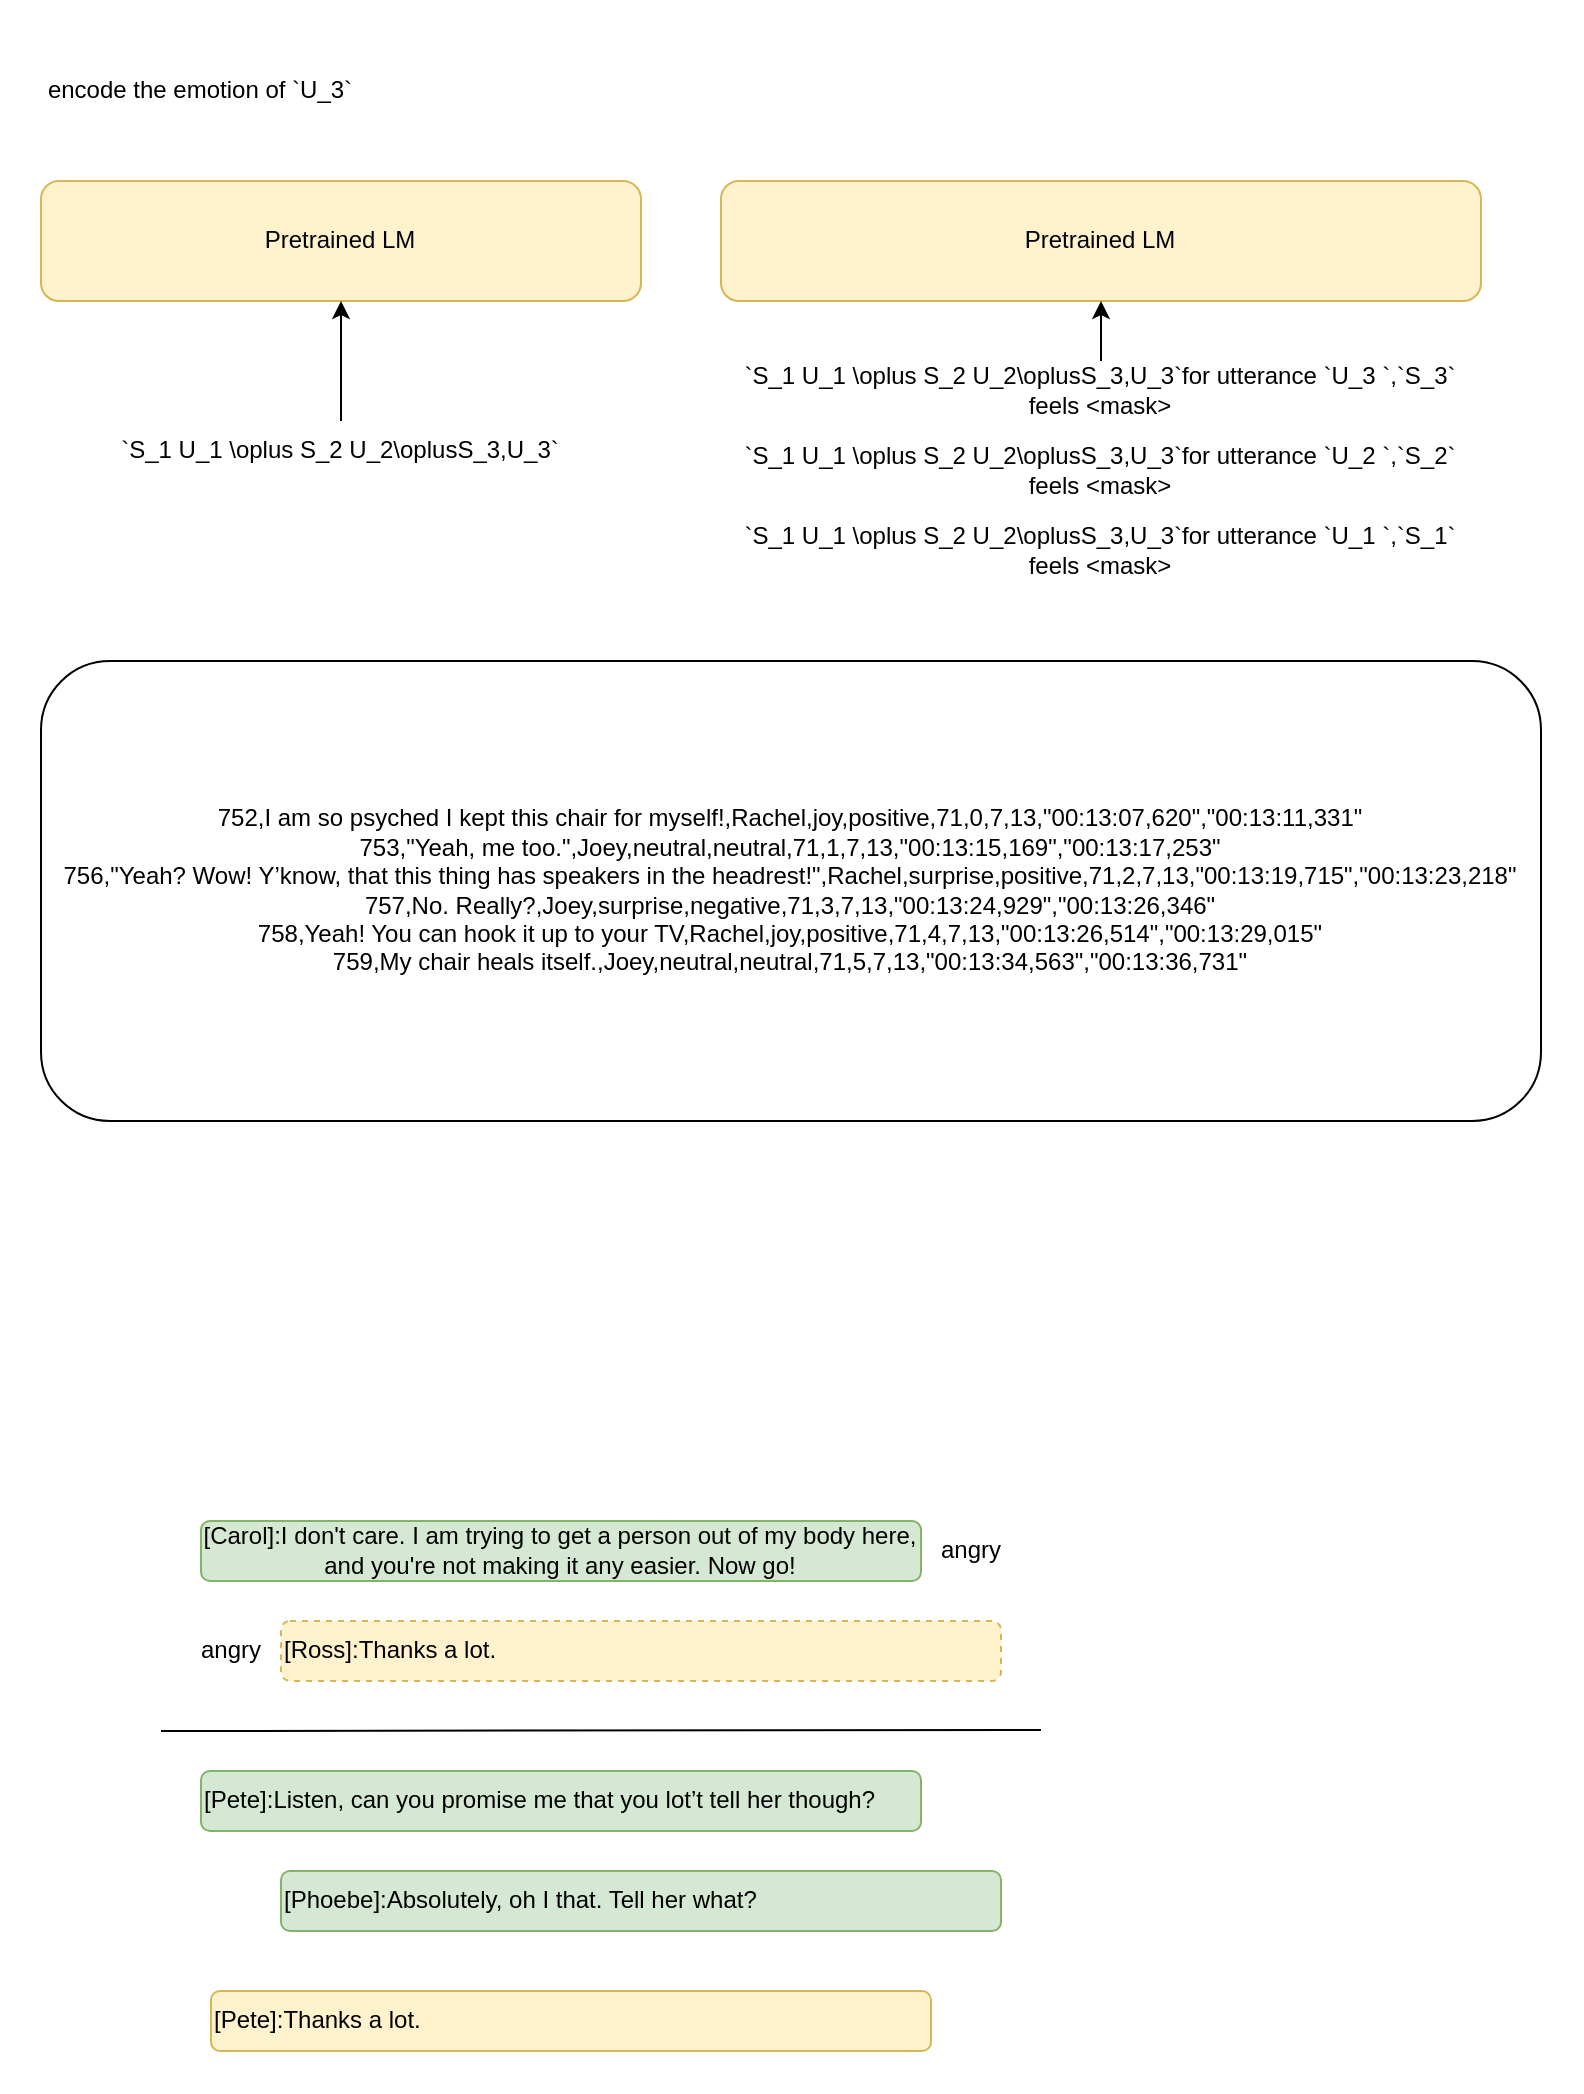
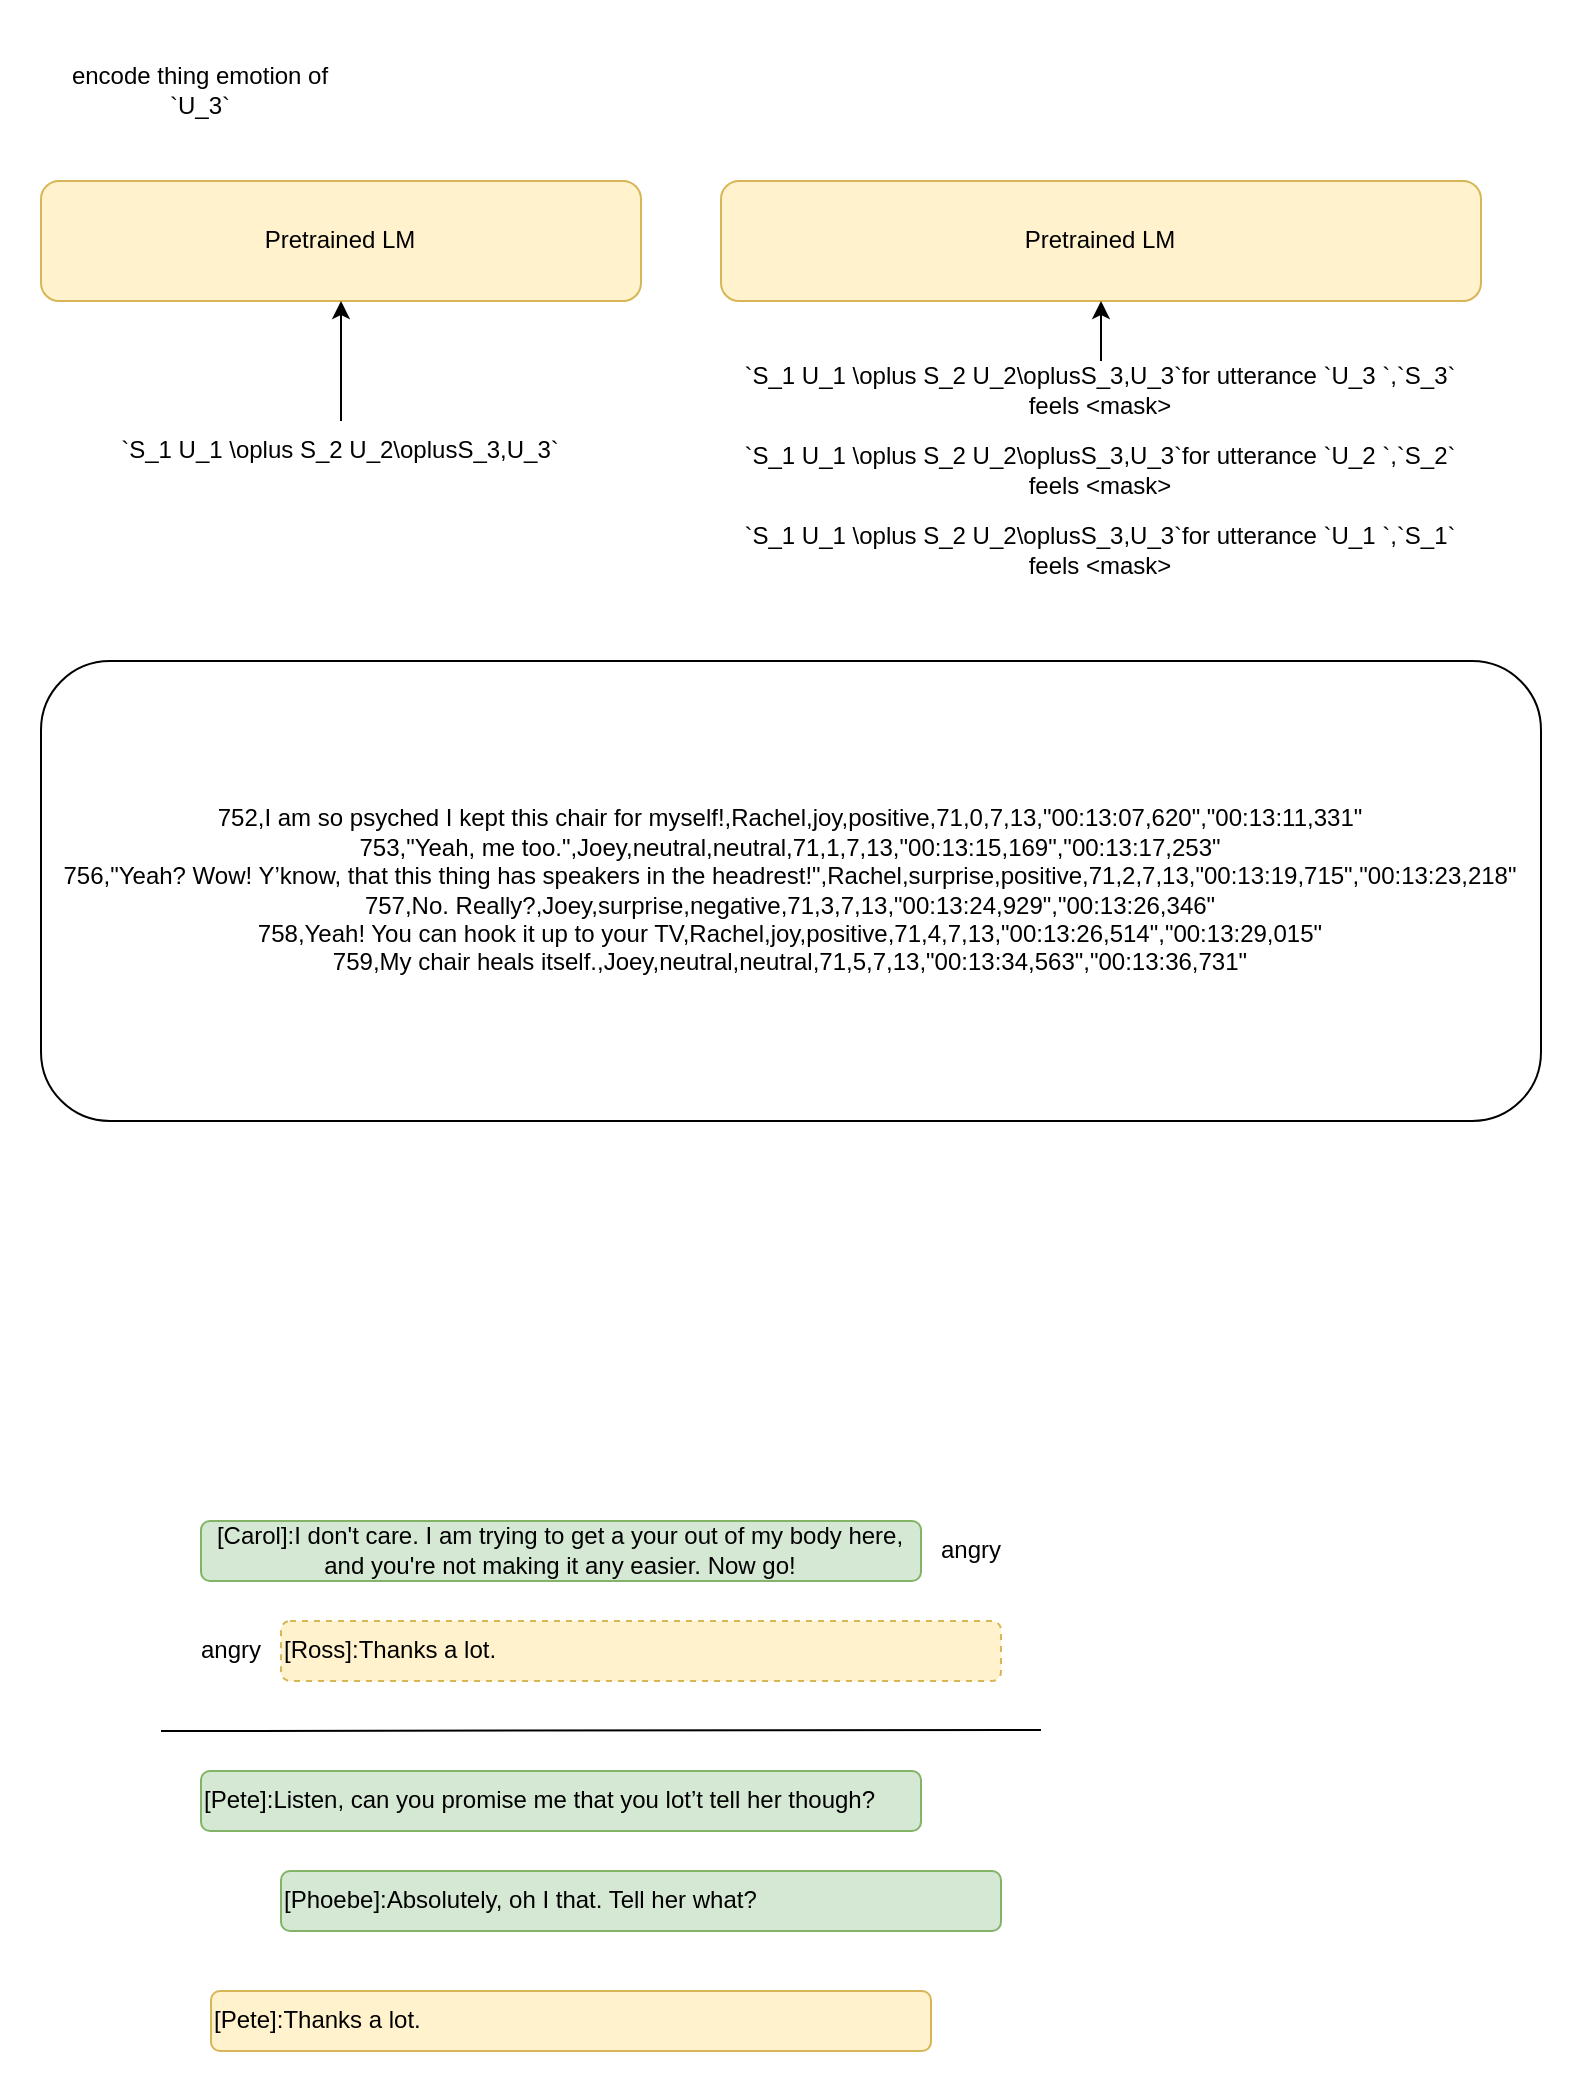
(201, 91) -> (201, 91)
(561, 1551) -> (561, 1551)
